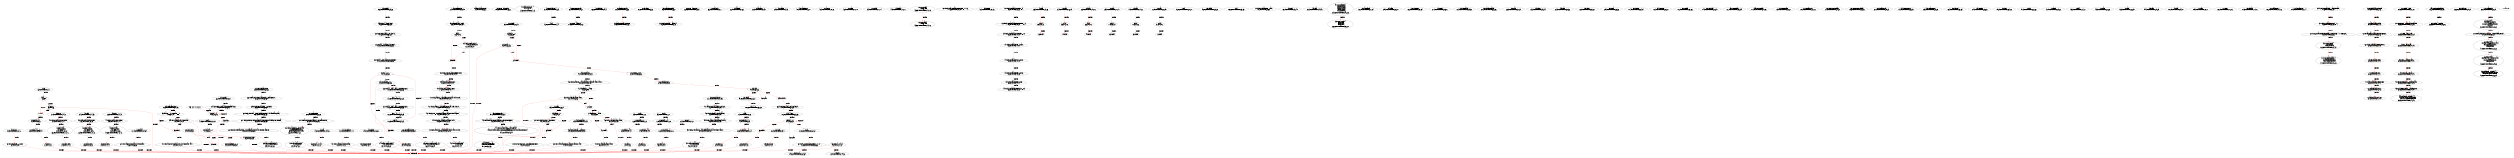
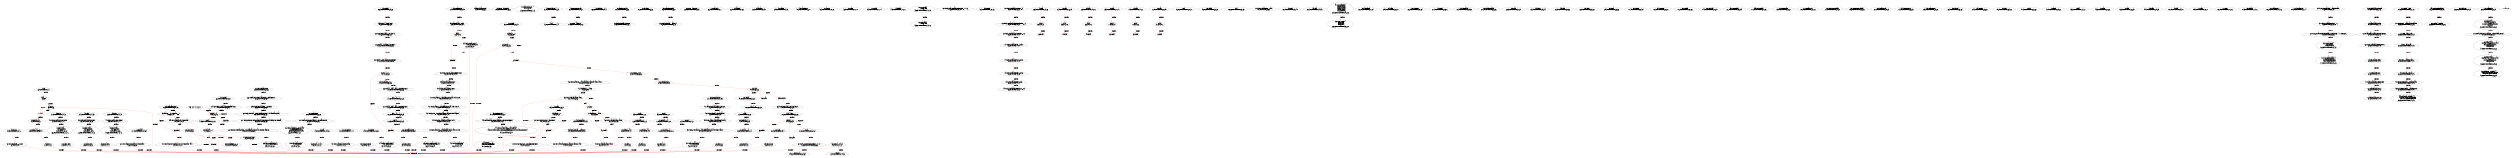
(585, 74) -> none
(416, 93) -> (393, 126)
none -> (211, 117)
(376, 120) -> (398, 137)
(834, 149) -> (839, 150)
